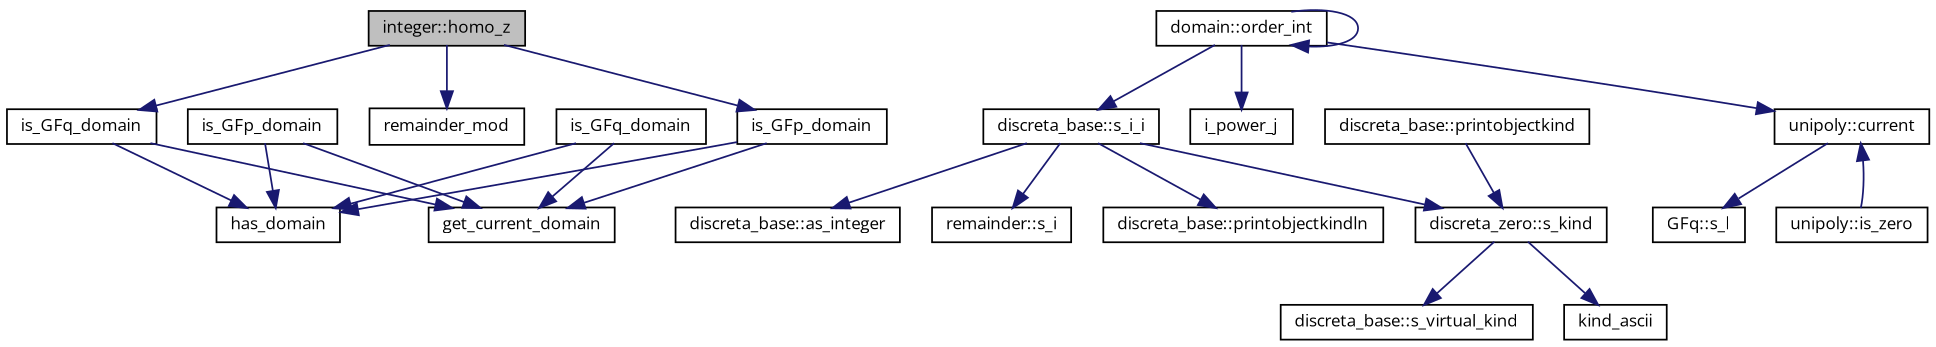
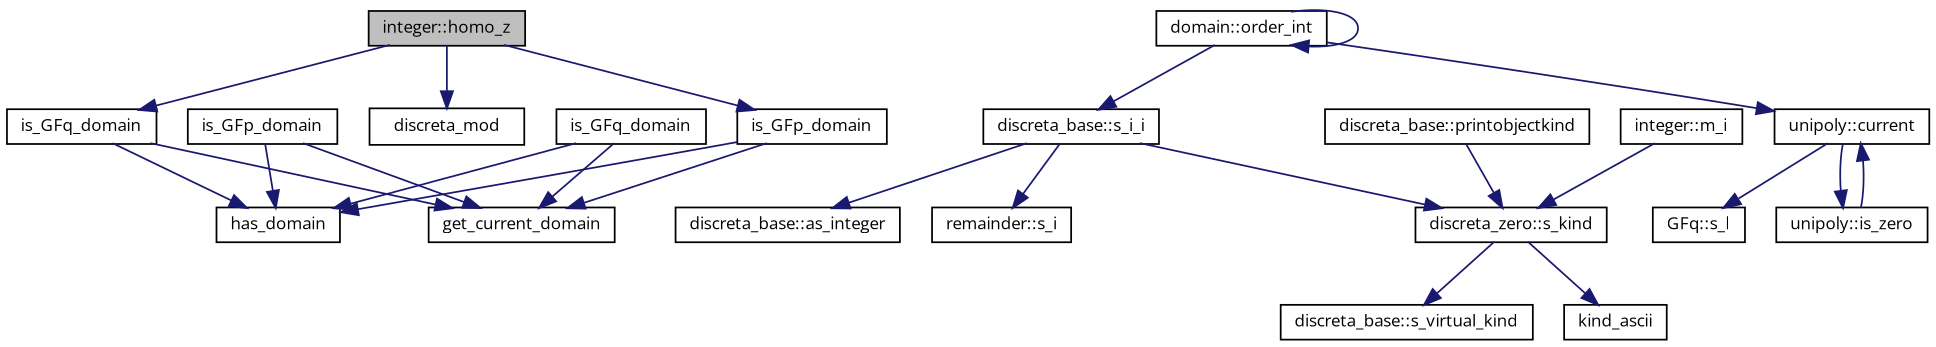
(447, 127) -> (447, 127)
(1242, 127) -> none
none -> (1682, 127)
none -> (1840, 167)
(1243, 225) -> none
